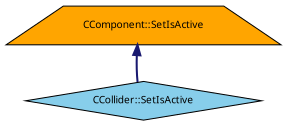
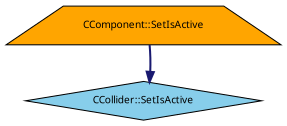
(137, 69) -> (150, 58)
